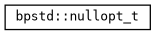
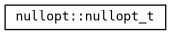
(78, 17) -> (85, 17)
